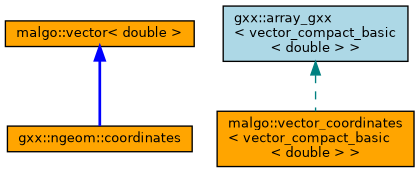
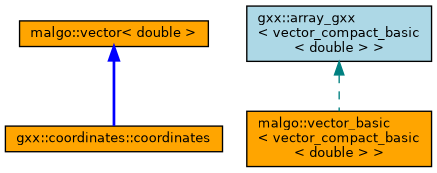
(100, 139) -> (114, 139)
(316, 139) -> (339, 139)
